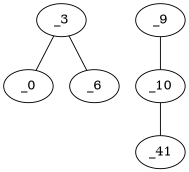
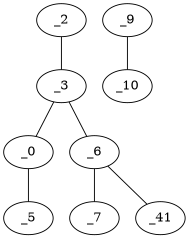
none -> (61, 20)
(160, 119) -> (127, 185)
none -> (28, 218)
none -> (94, 218)
